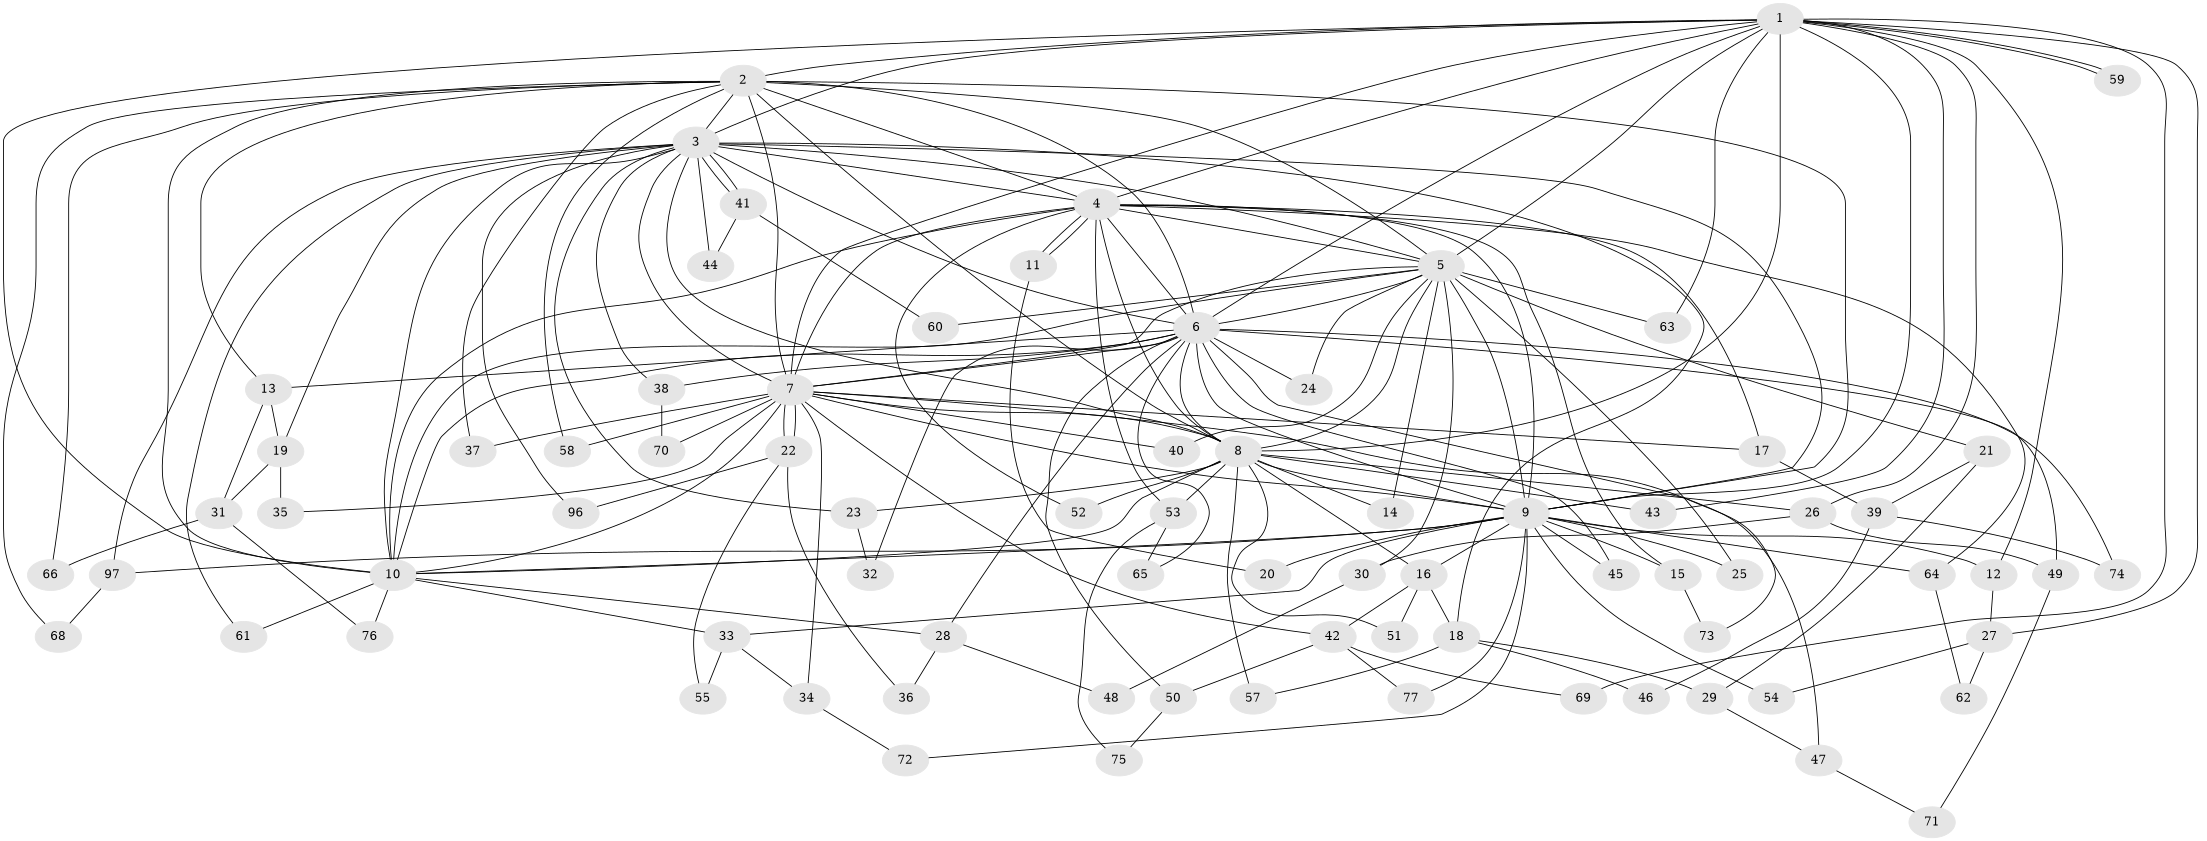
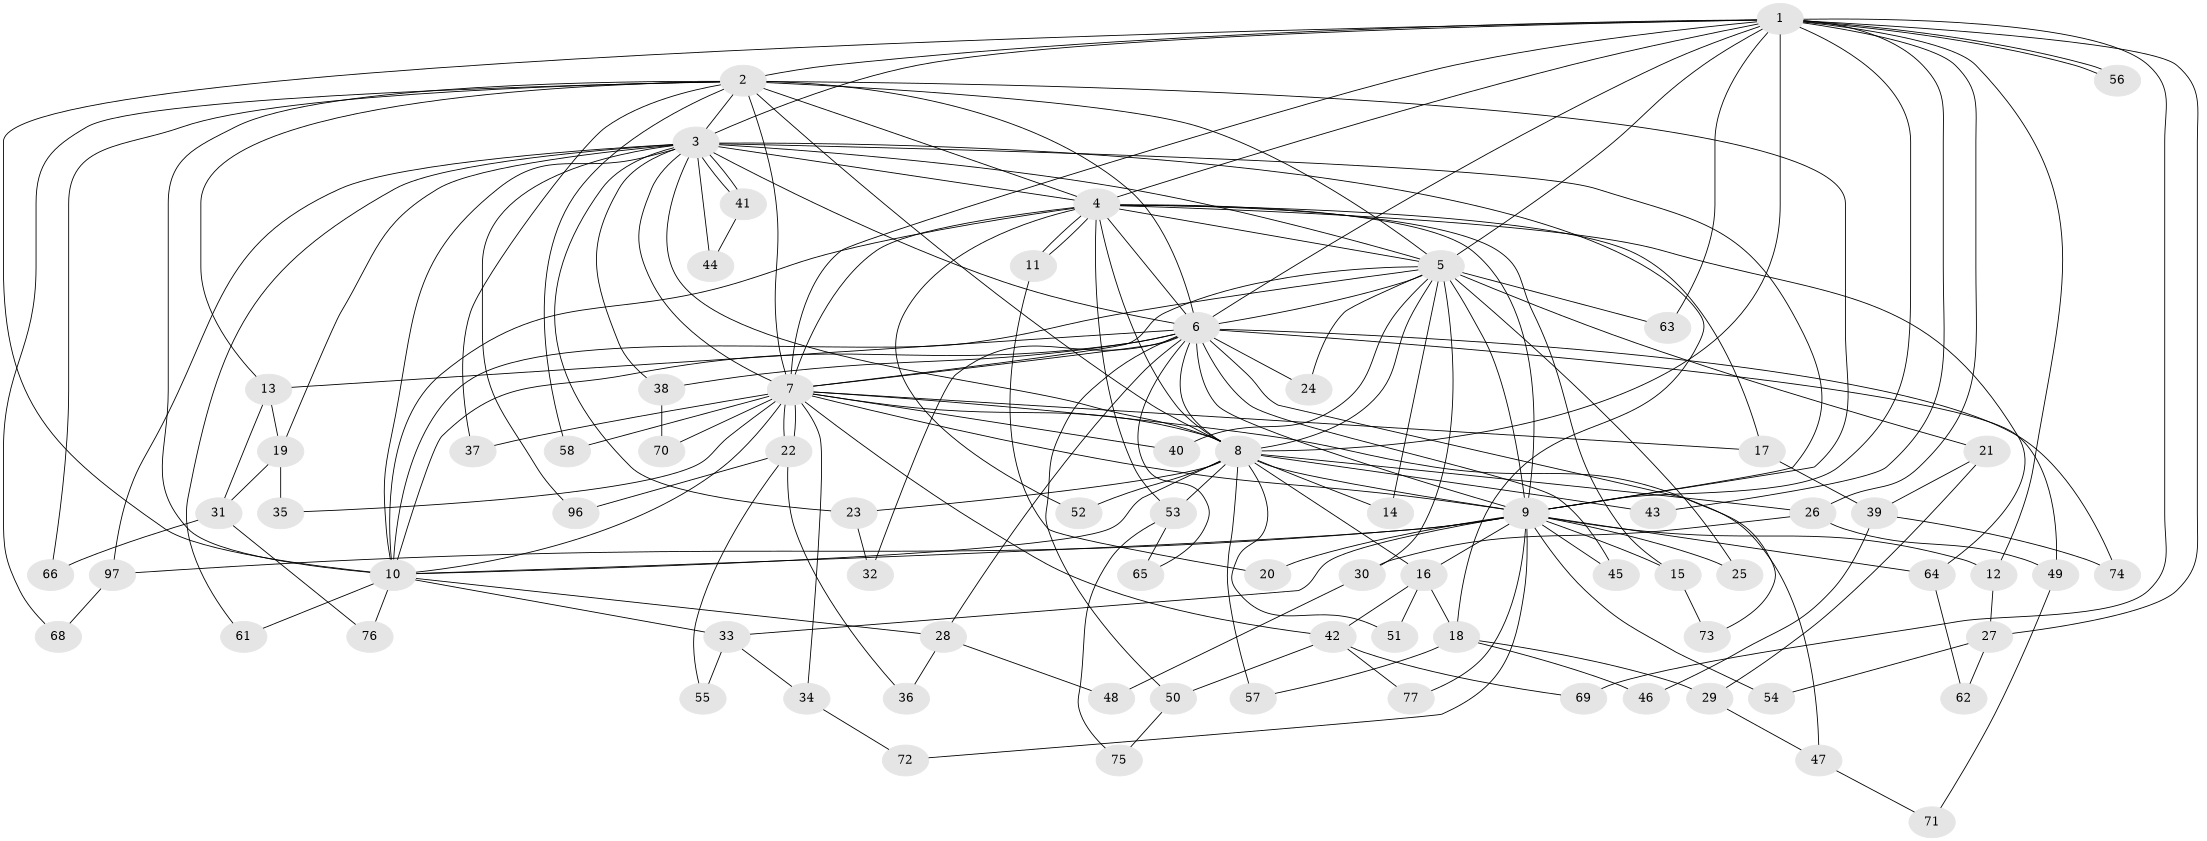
(2118, 81) -> (2118, 81)
(936, 328) -> none
